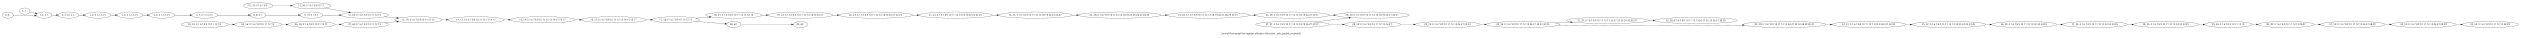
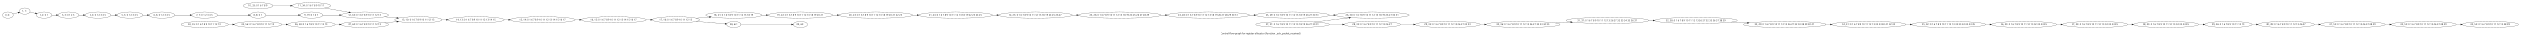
(24, 16) -> (15, 13)
(1651, 26) -> (1739, 22)
